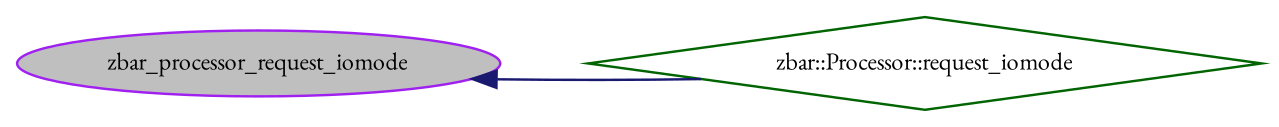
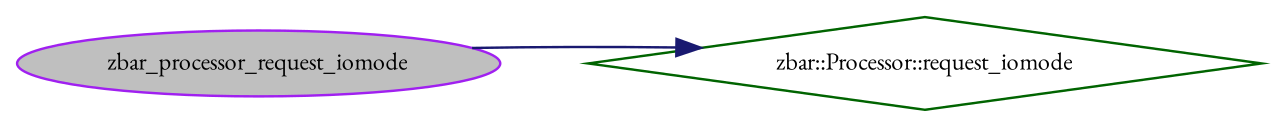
(599, 80) -> (574, 47)
